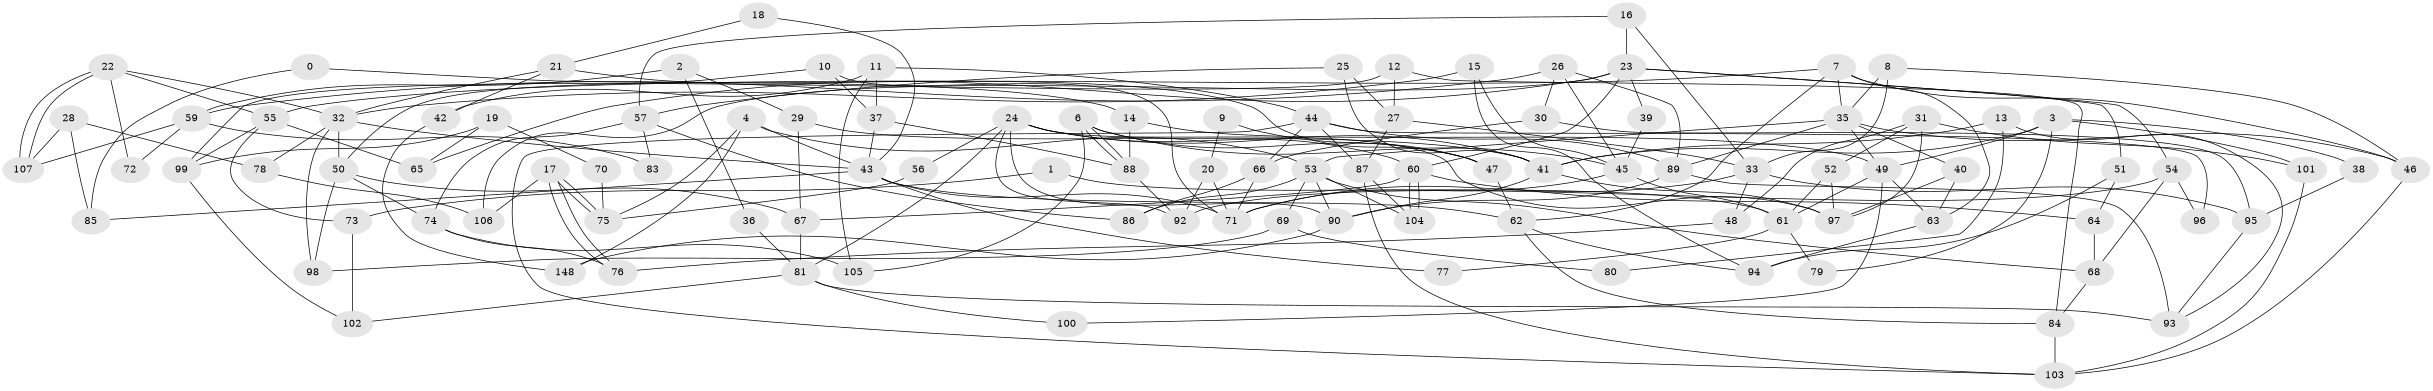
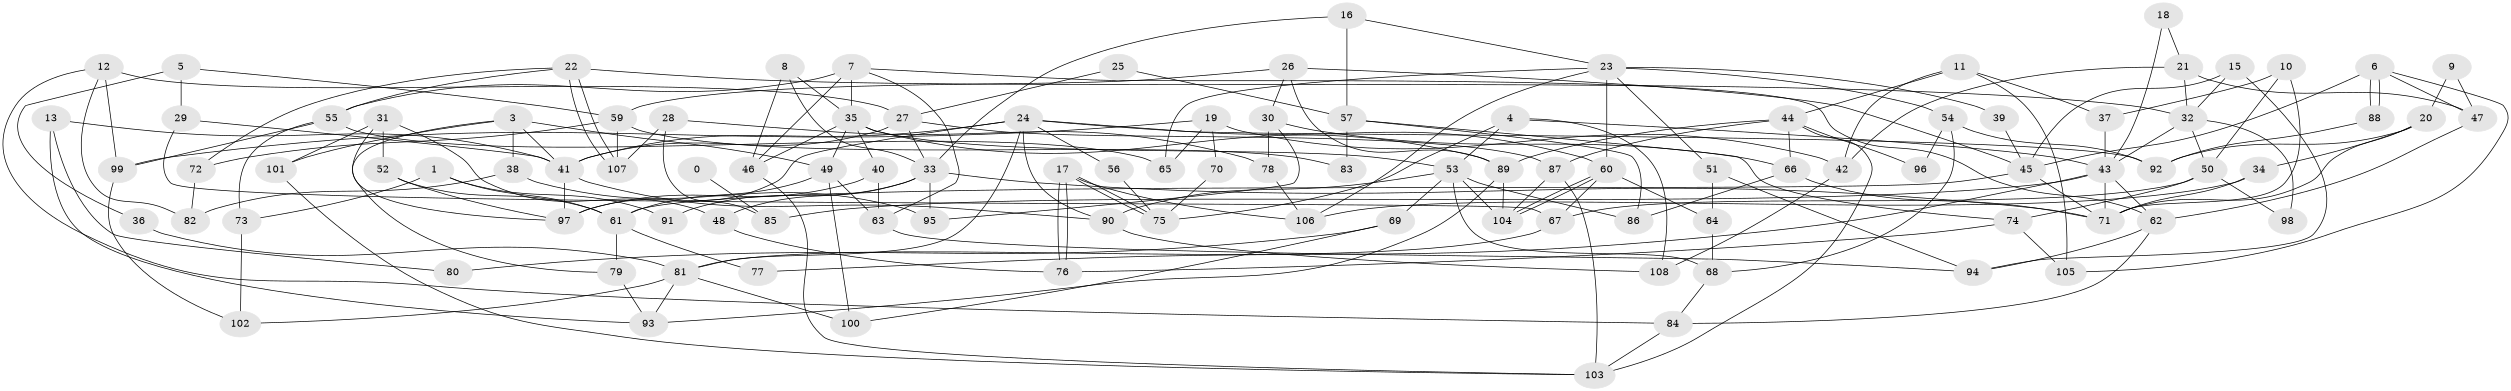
(680, 67) -> (181, 67)
(1130, 119) -> none
(299, 144) -> (1268, 144)
none -> (1376, 147)
(1036, 149) -> none
(1418, 152) -> (734, 144)
none -> (2259, 170)
(1545, 200) -> (1503, 195)
none -> (190, 221)
none -> (668, 221)
(731, 258) -> (1138, 276)
(565, 273) -> (1660, 273)
(2211, 273) -> (635, 302)
